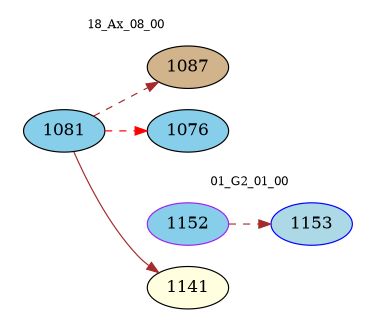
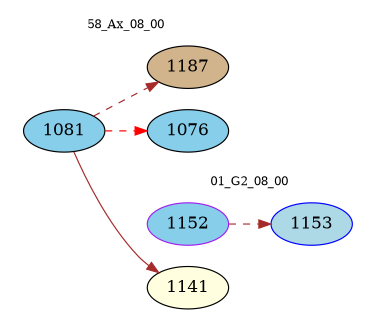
(126, 25) -> (126, 25)
(188, 67) -> (188, 67)
(250, 182) -> (250, 182)
